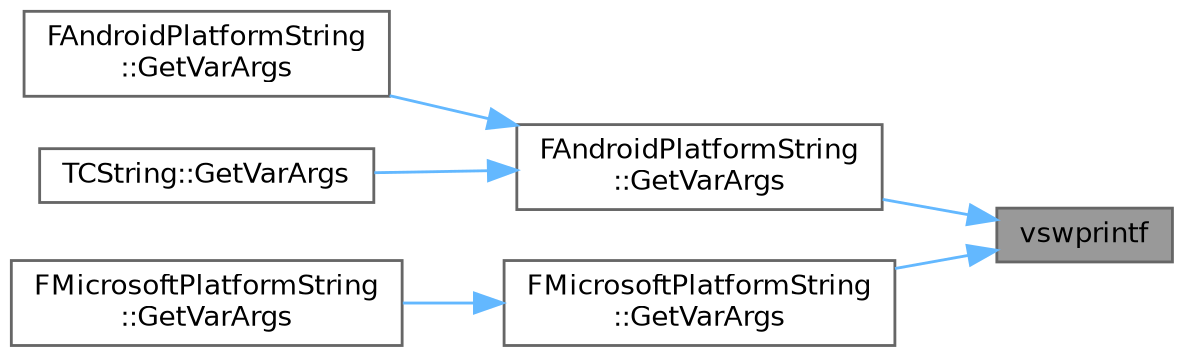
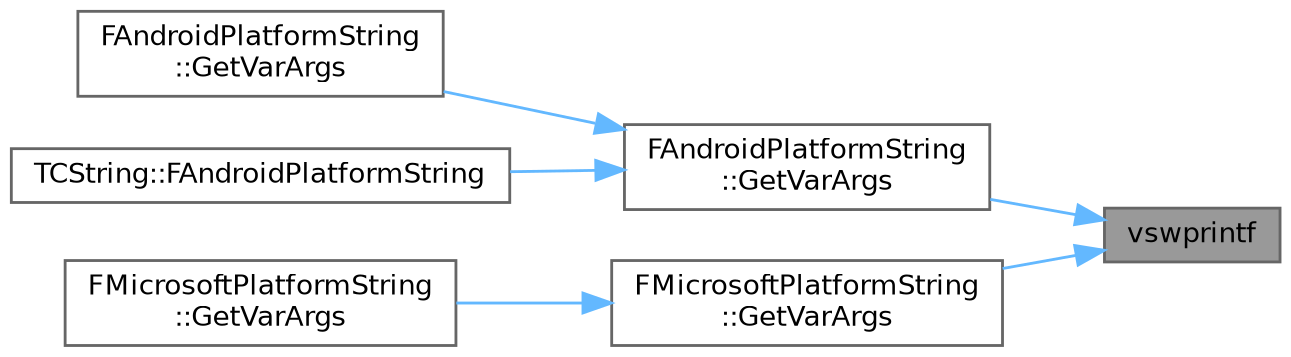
(207, 176) -> (261, 176)
